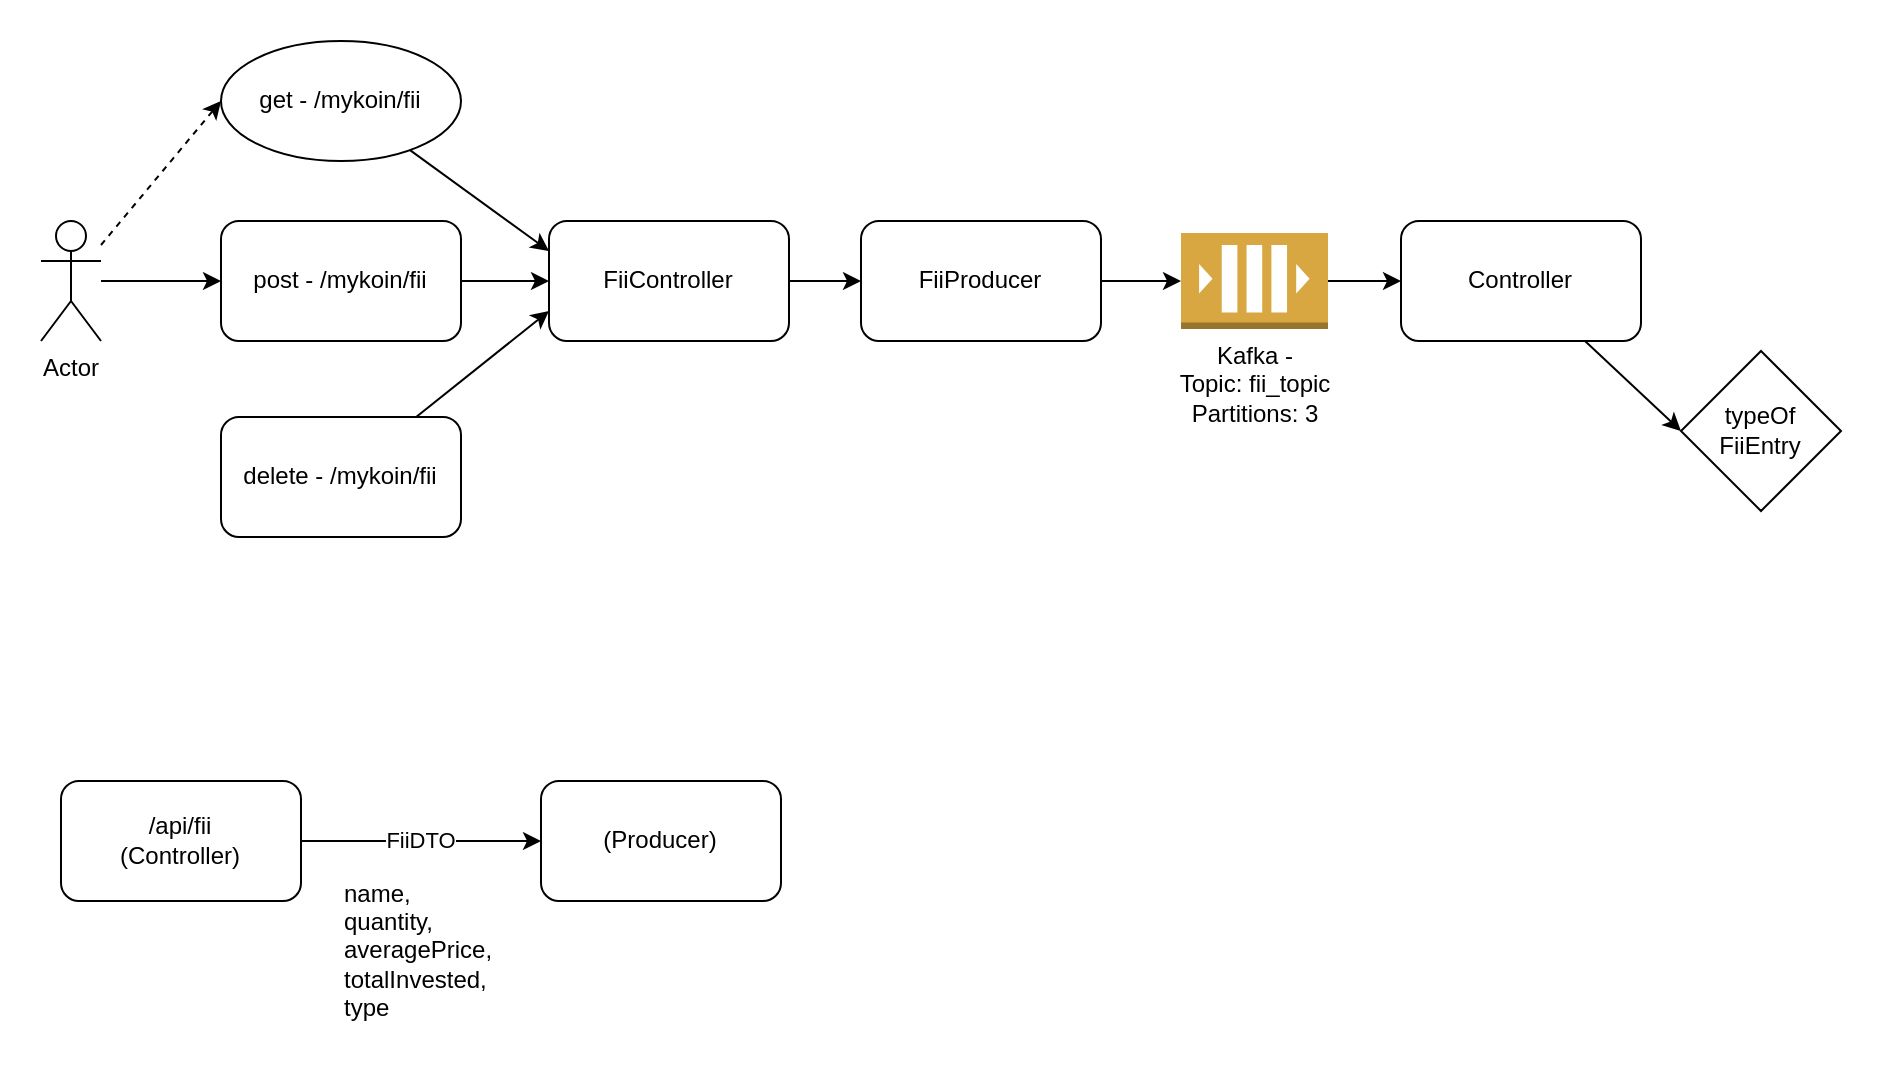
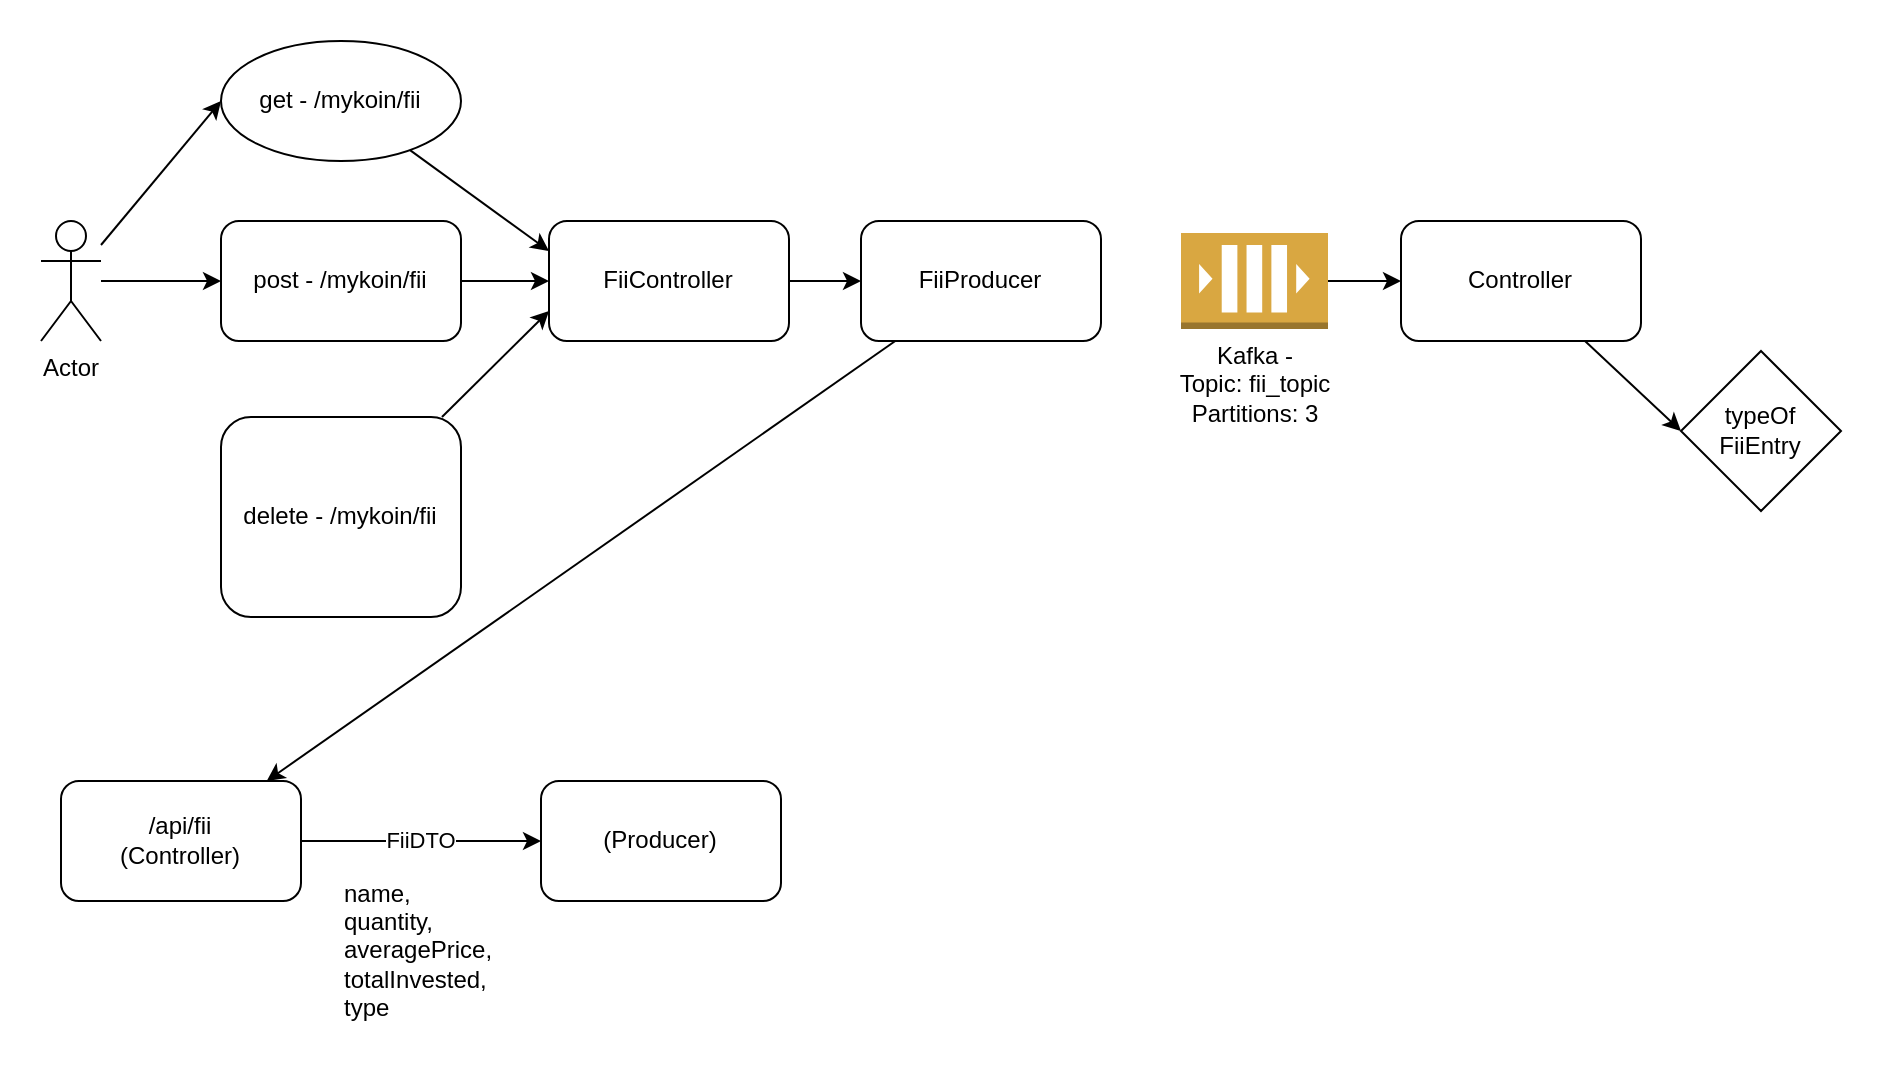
(156, 179) -> (156, 179)
(1134, 281) -> (586, 557)
(341, 477) -> (341, 517)
